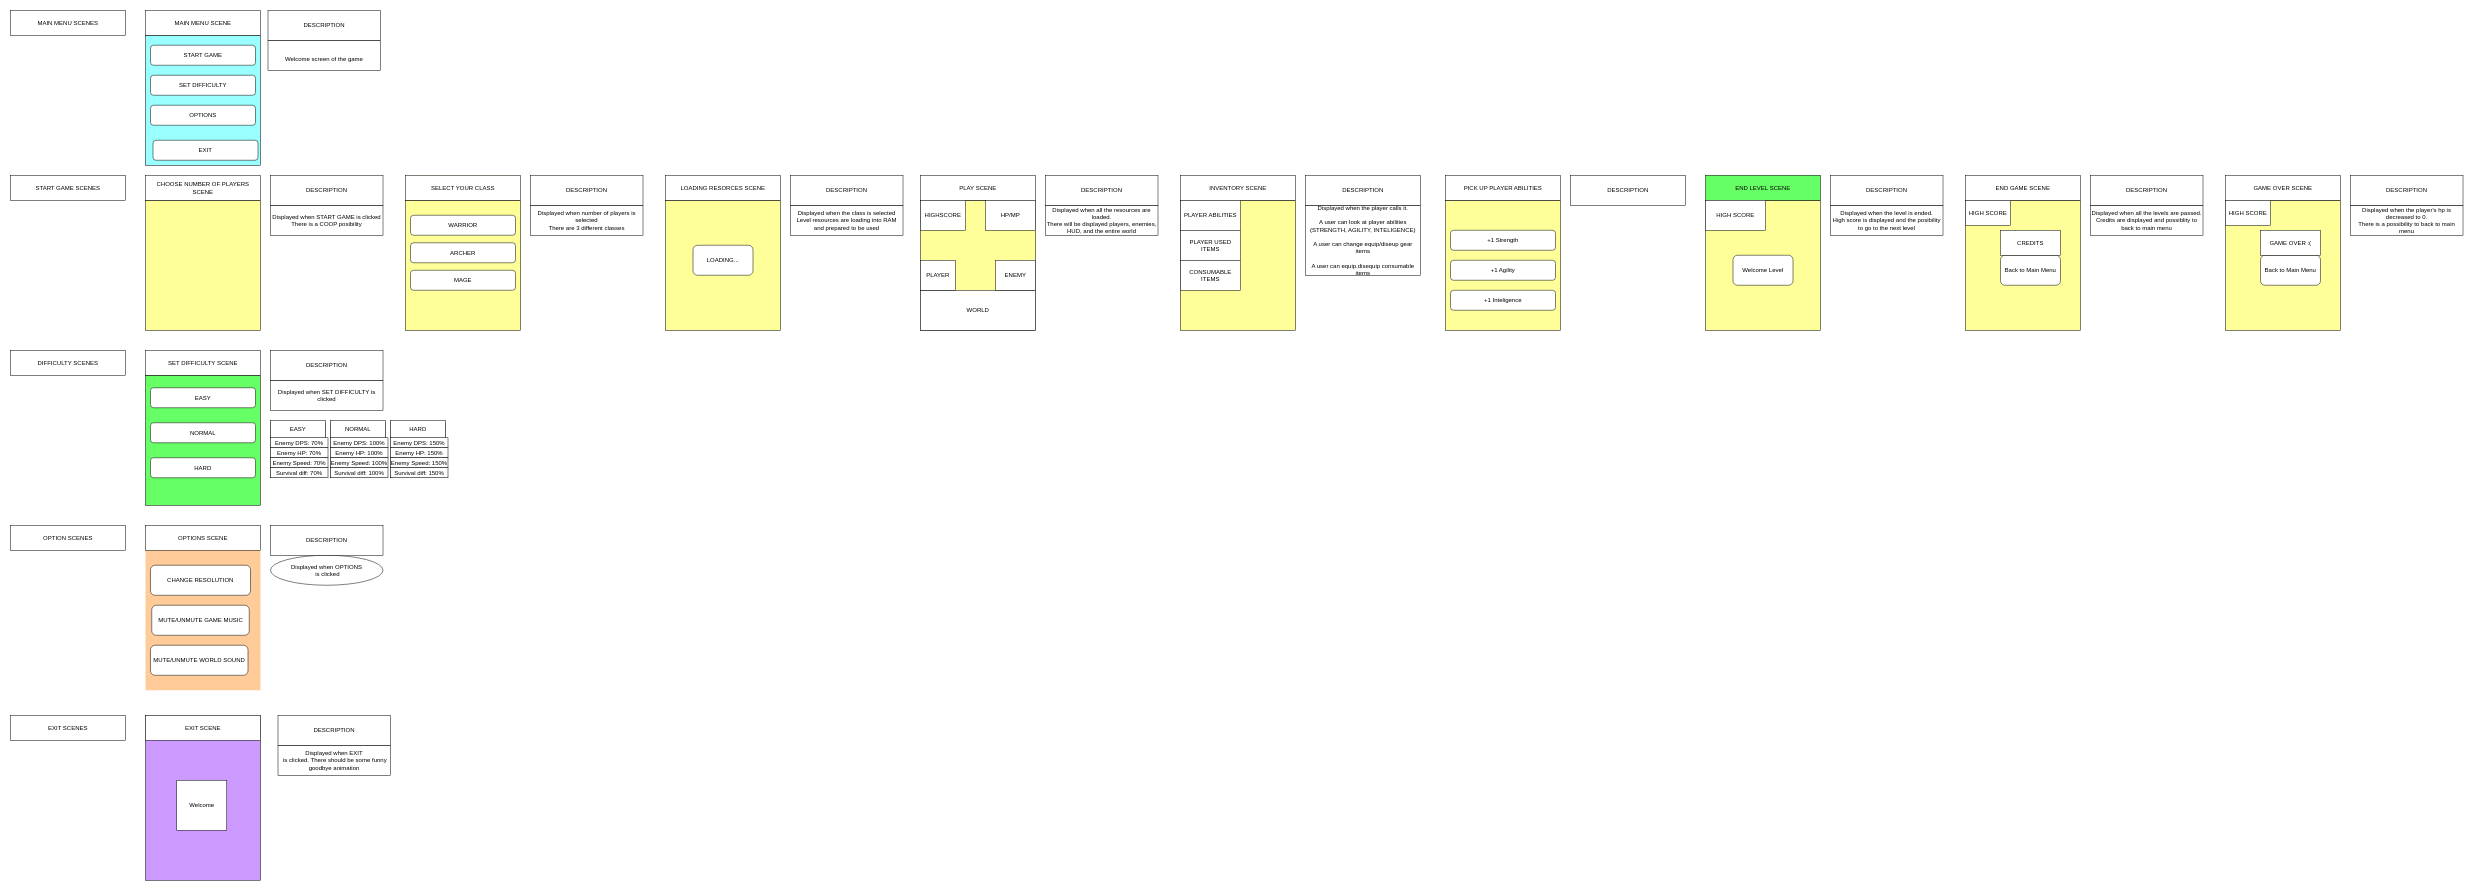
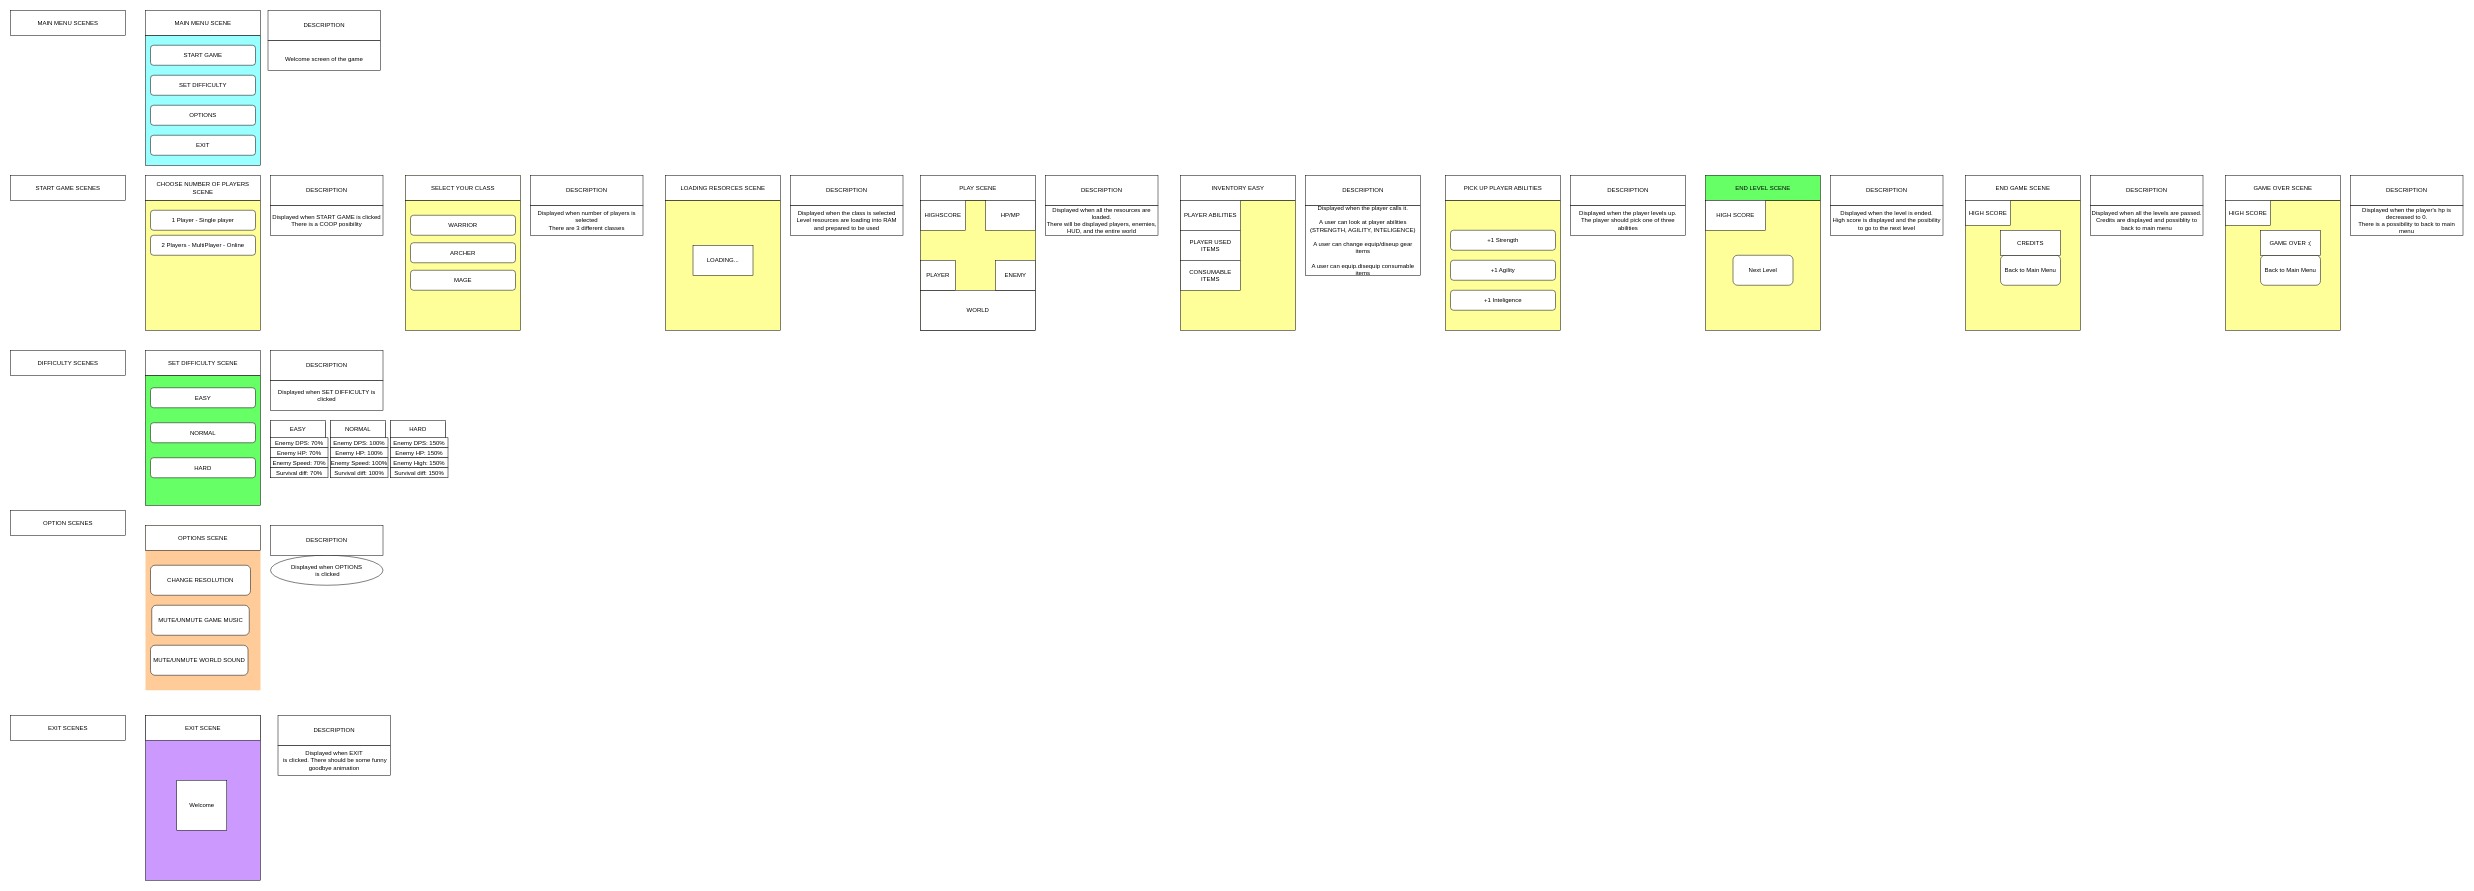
(205, 150) -> (203, 145)
(1238, 188) -> (1238, 188)
none -> (203, 220)
none -> (1628, 220)
none -> (203, 245)
(723, 260) -> (723, 260)
(1763, 270) -> (1763, 270)
(419, 463) -> (419, 463)
(68, 538) -> (68, 523)
